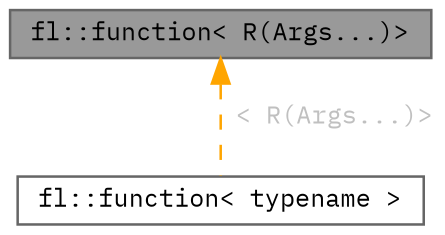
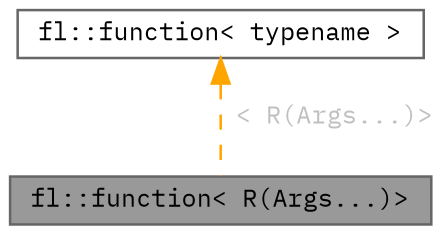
(221, 130) -> (221, 130)
